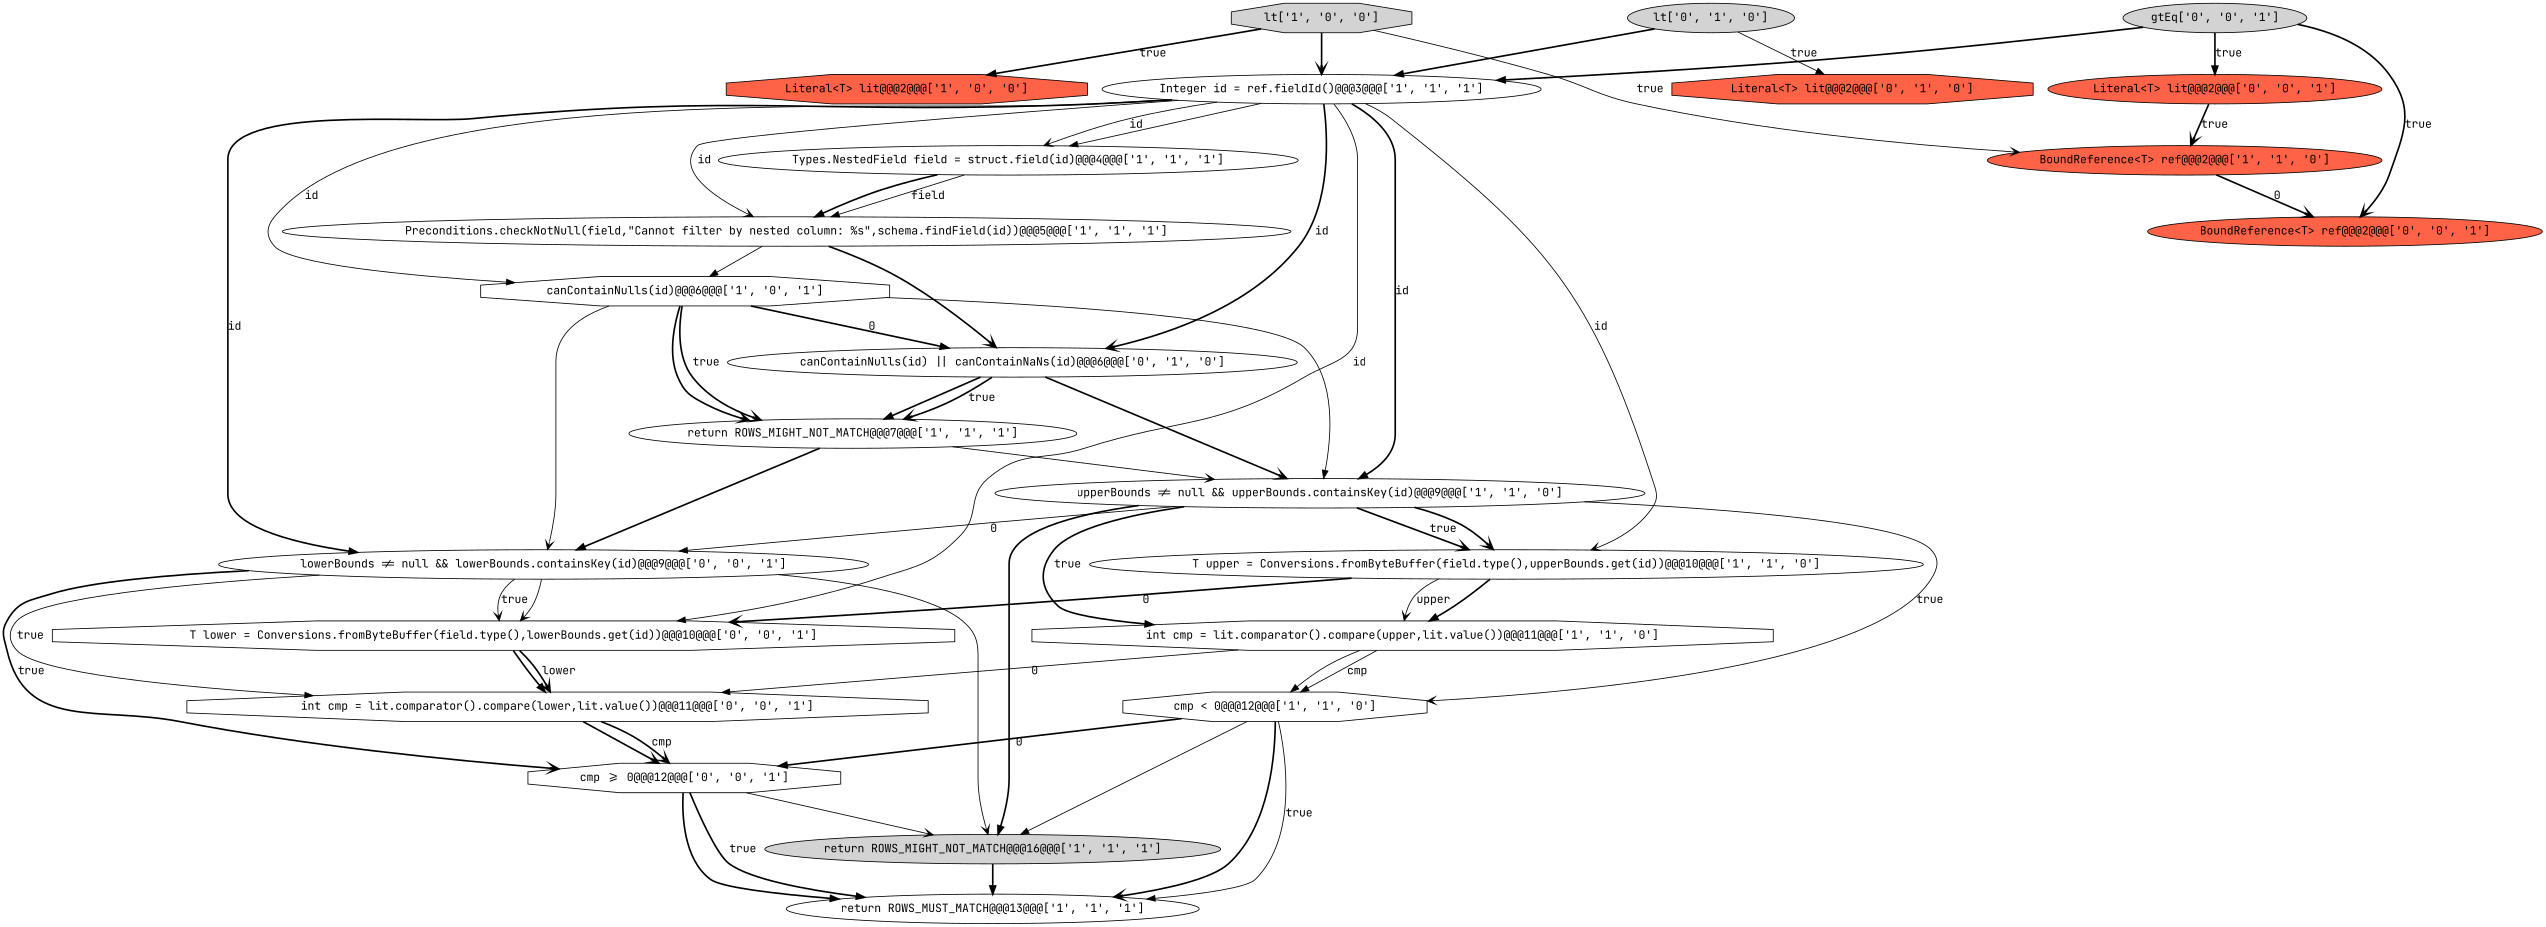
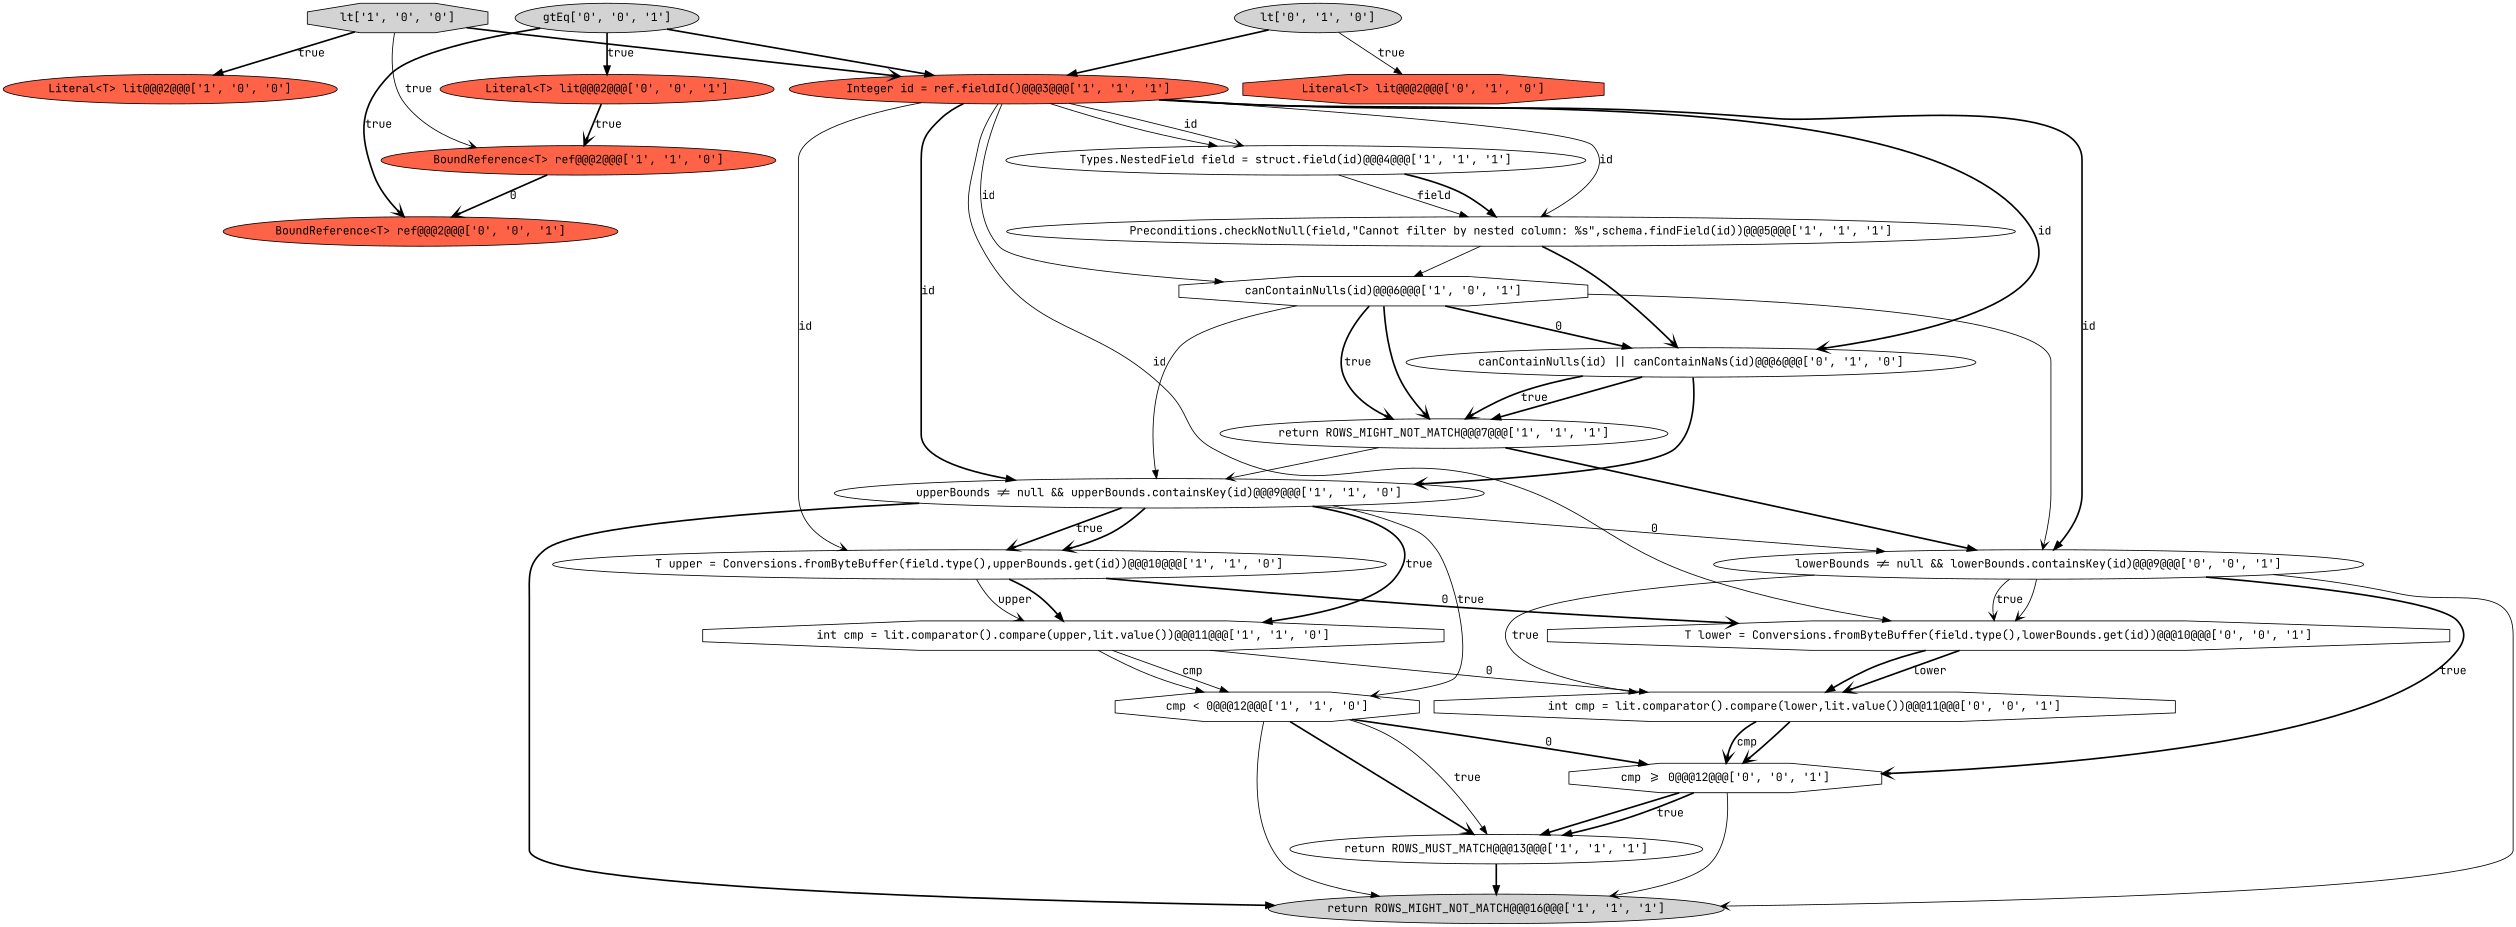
(907, 89) -> (170, 89)
(1322, 89) -> (1009, 89)
(993, 875) -> (1496, 875)
